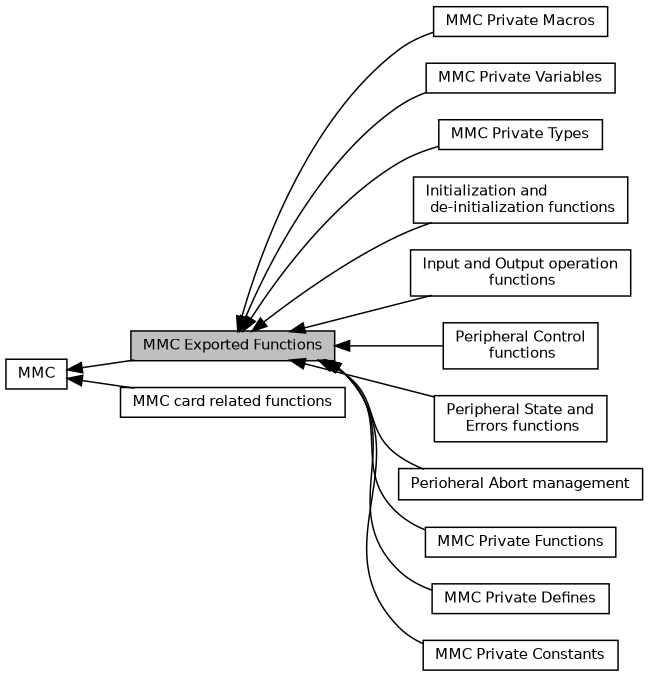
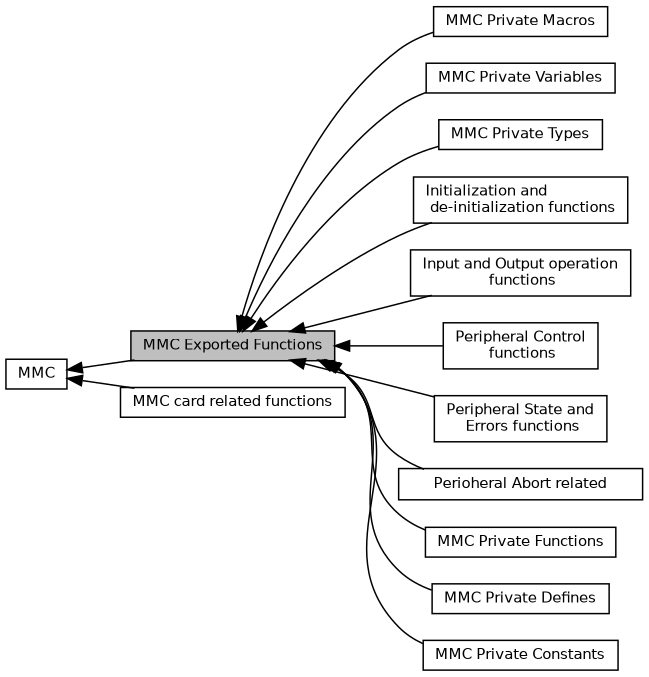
(521, 484) -> (521, 484)
